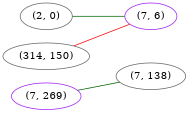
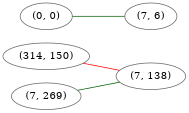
(46, 16) -> (46, 16)
(151, 16) -> (151, 16)
(102, 35) -> (101, 67)
(46, 96) -> (46, 96)
